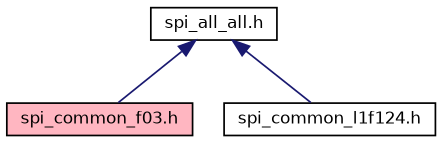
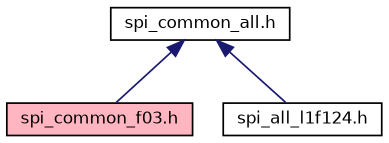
(214, 24) -> (200, 24)
(330, 119) -> (302, 119)
